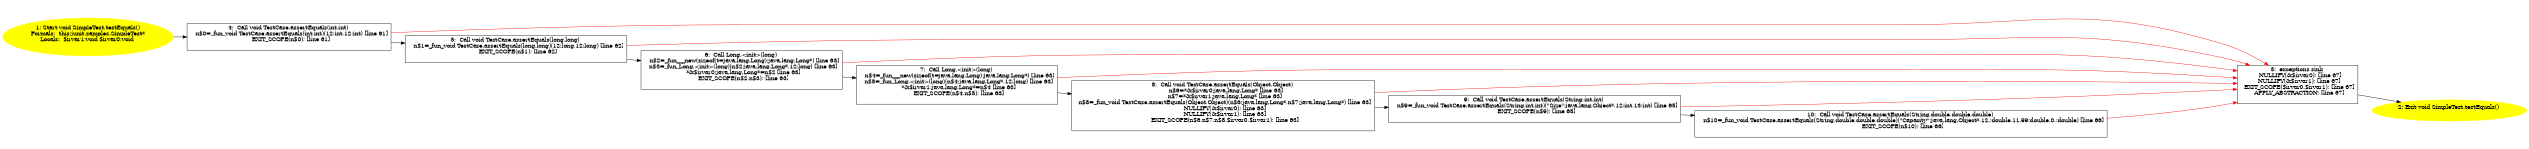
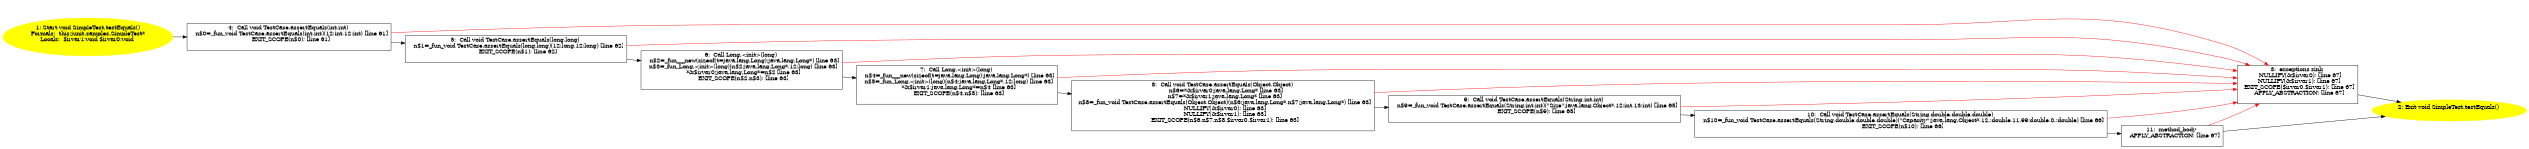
none -> (2172, 136)
